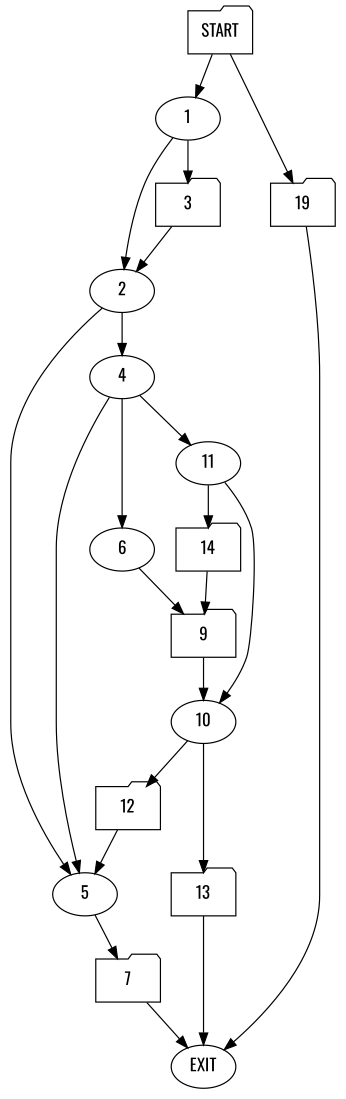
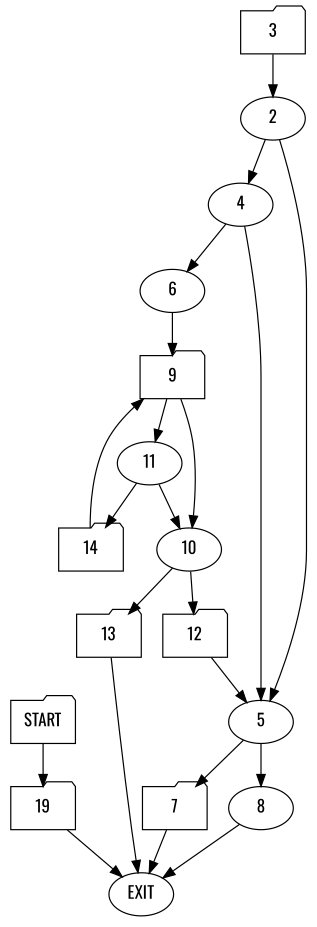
(188, 119) -> none
(161, 416) -> (163, 415)
none -> (261, 808)
